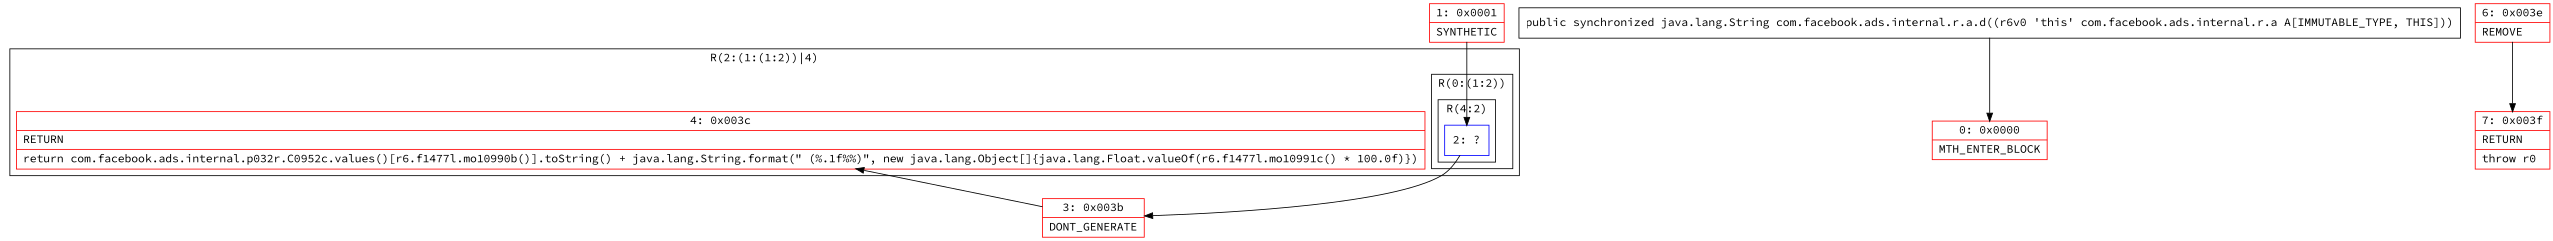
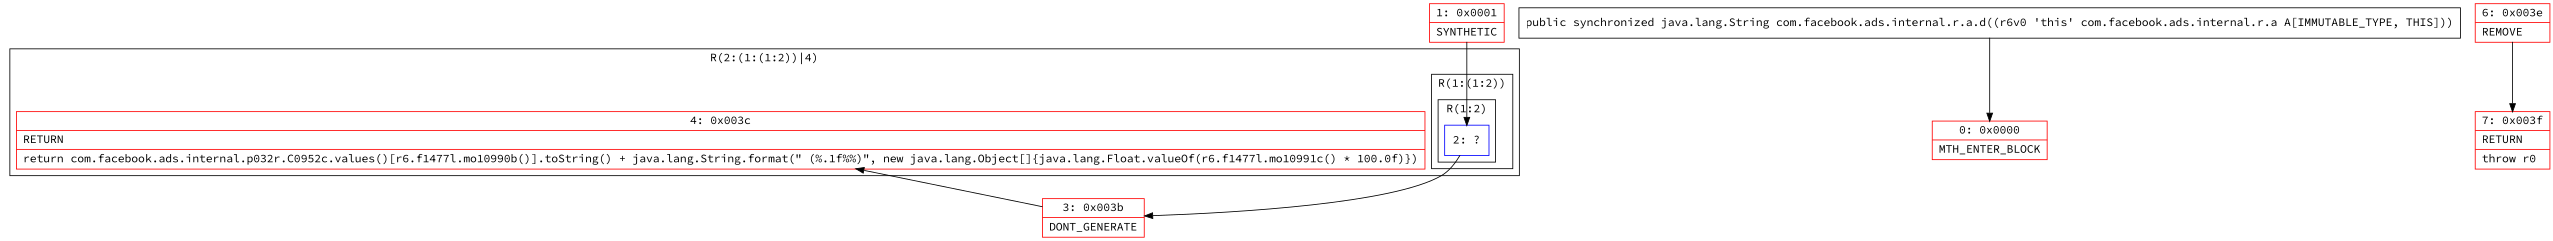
(1472, 84) -> (1472, 84)
(1467, 109) -> (1467, 109)
